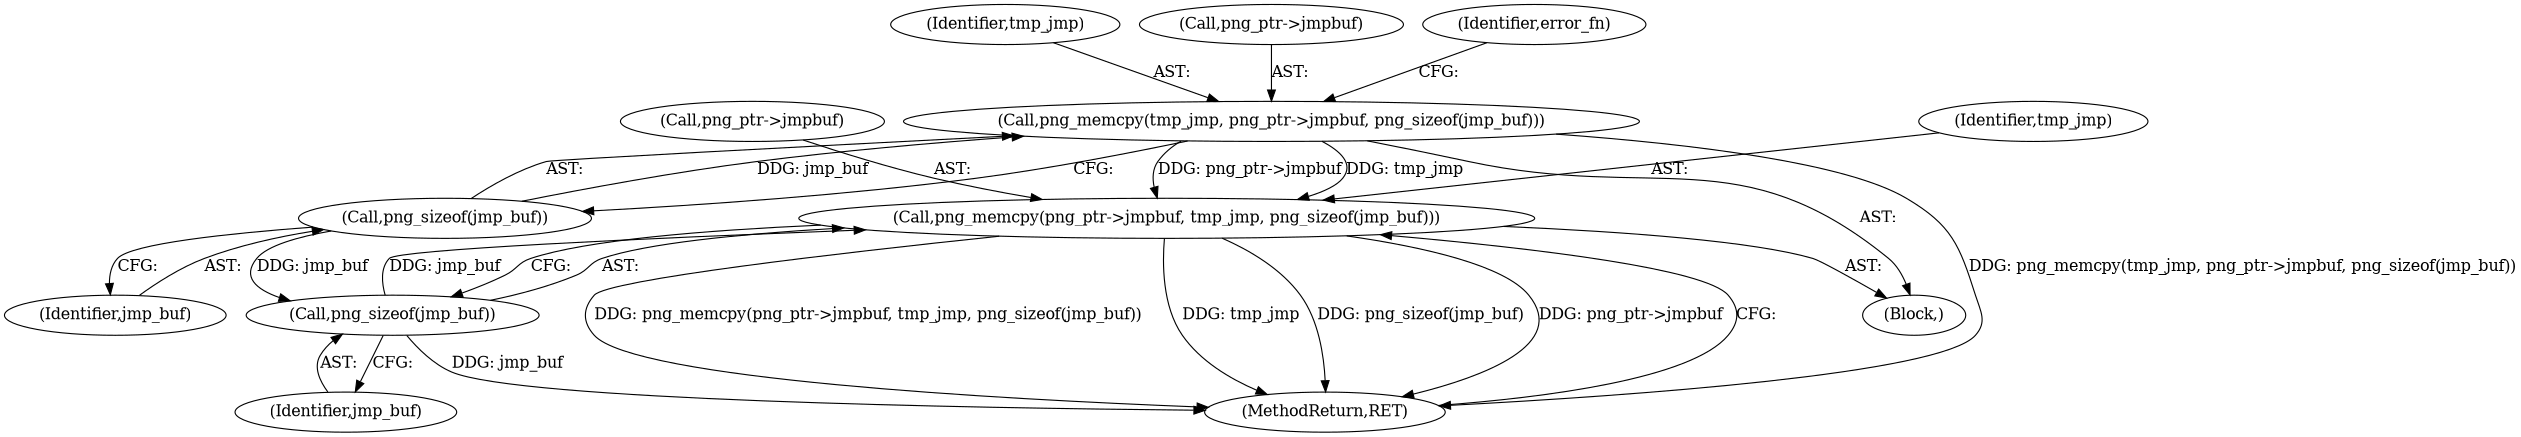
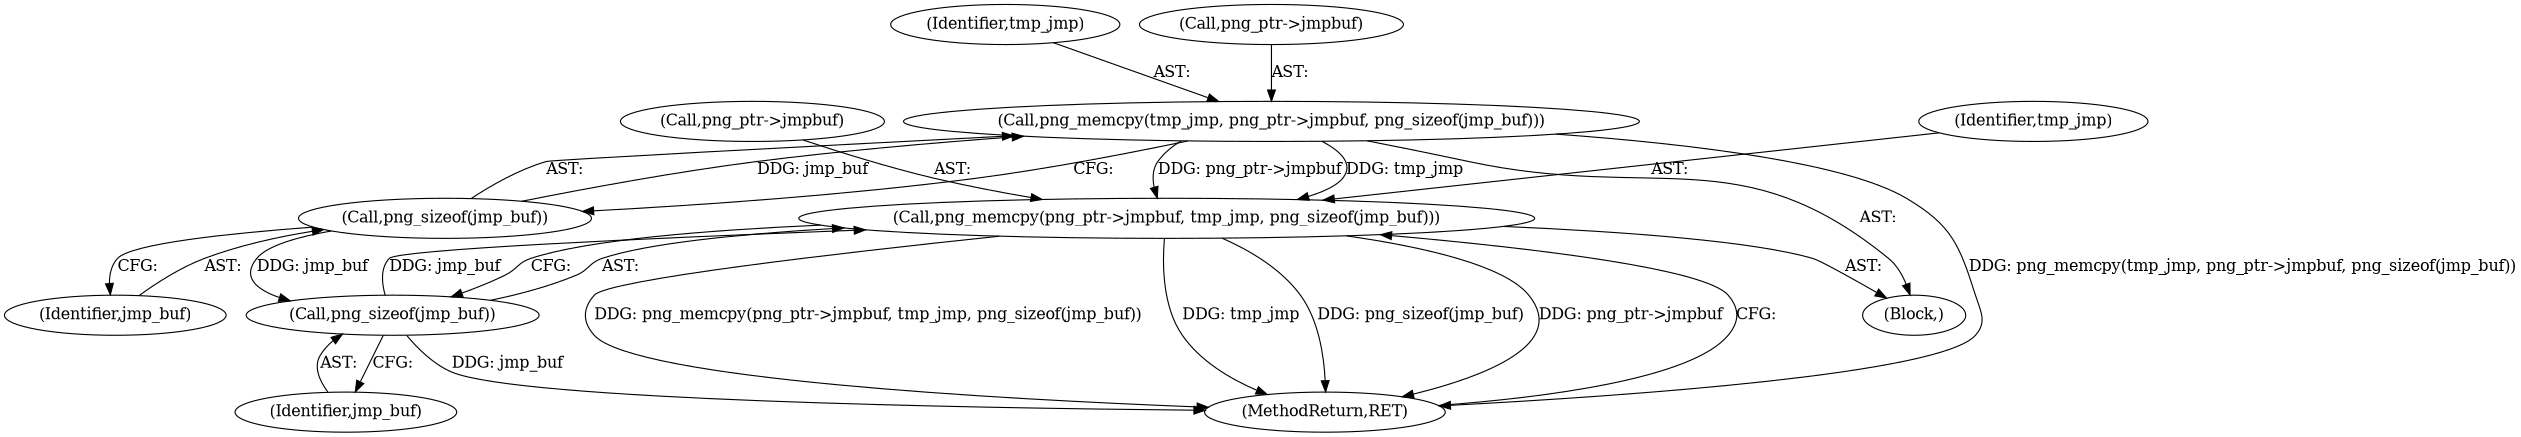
(1534, 25) -> none
